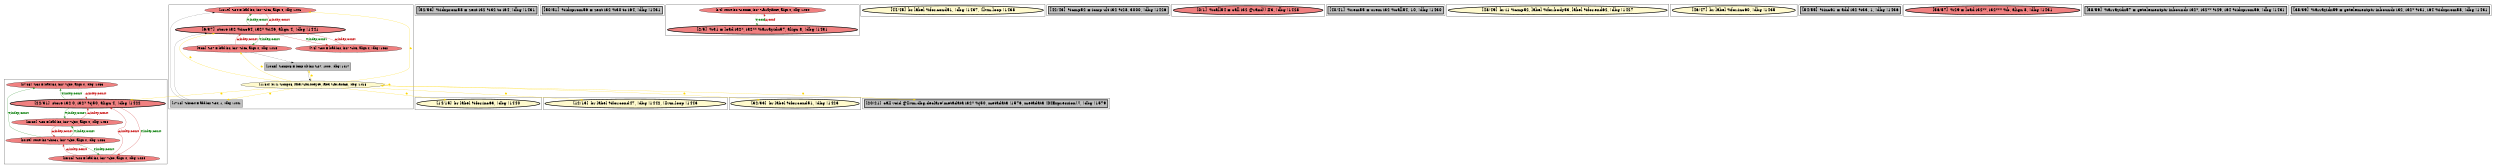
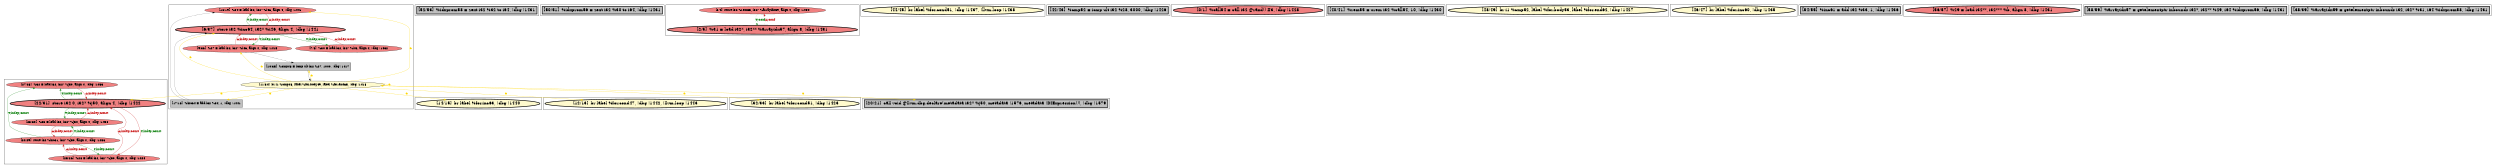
(301, 40) -> (301, 40)
(83, 92) -> (83, 92)
